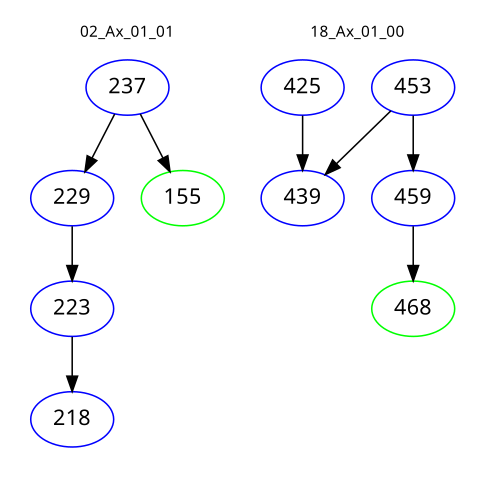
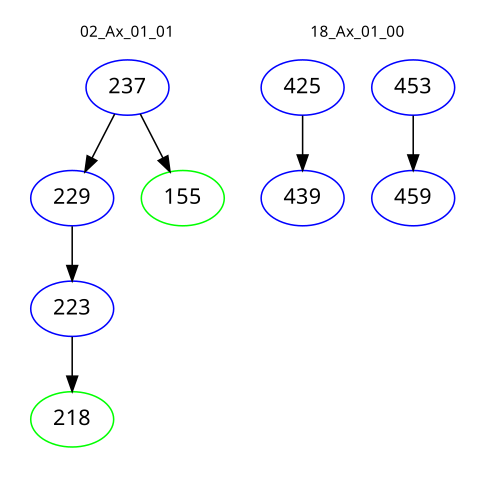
(364, 137) -> none
(413, 309) -> none
(72, 419) -> (72, 419)
